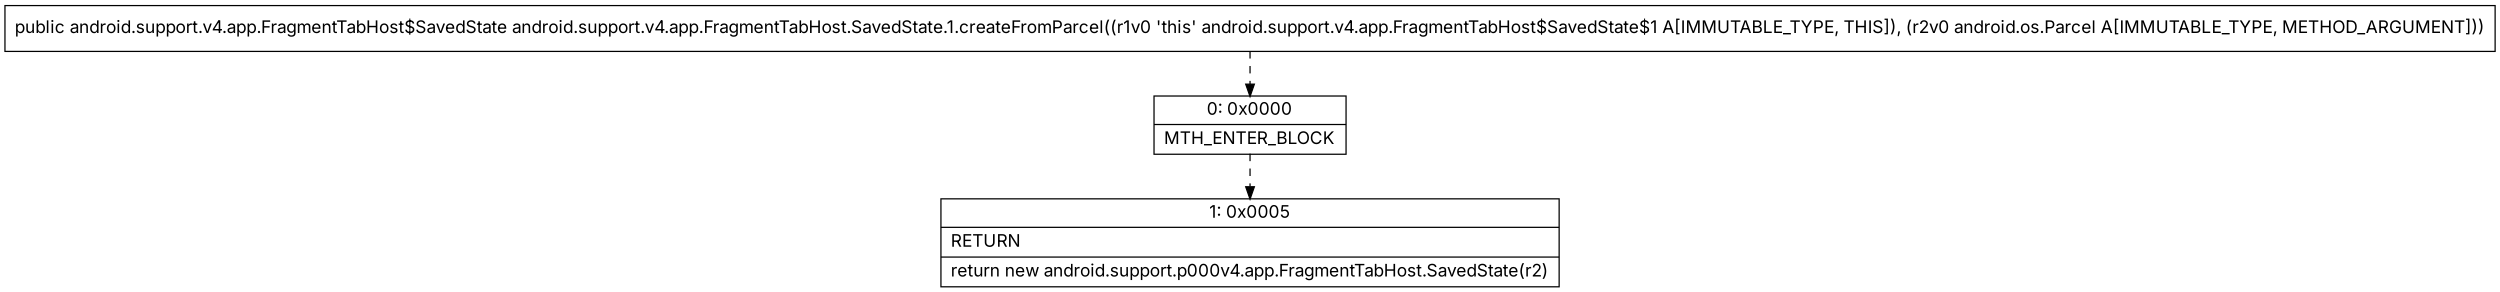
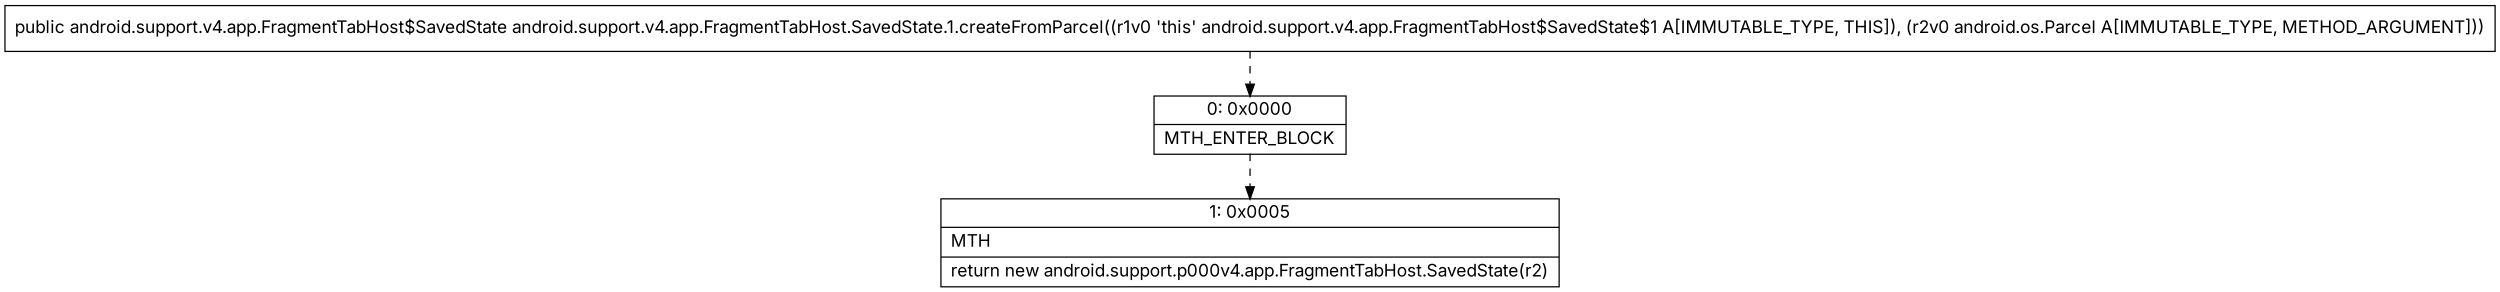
(986, 242) -> (971, 242)
